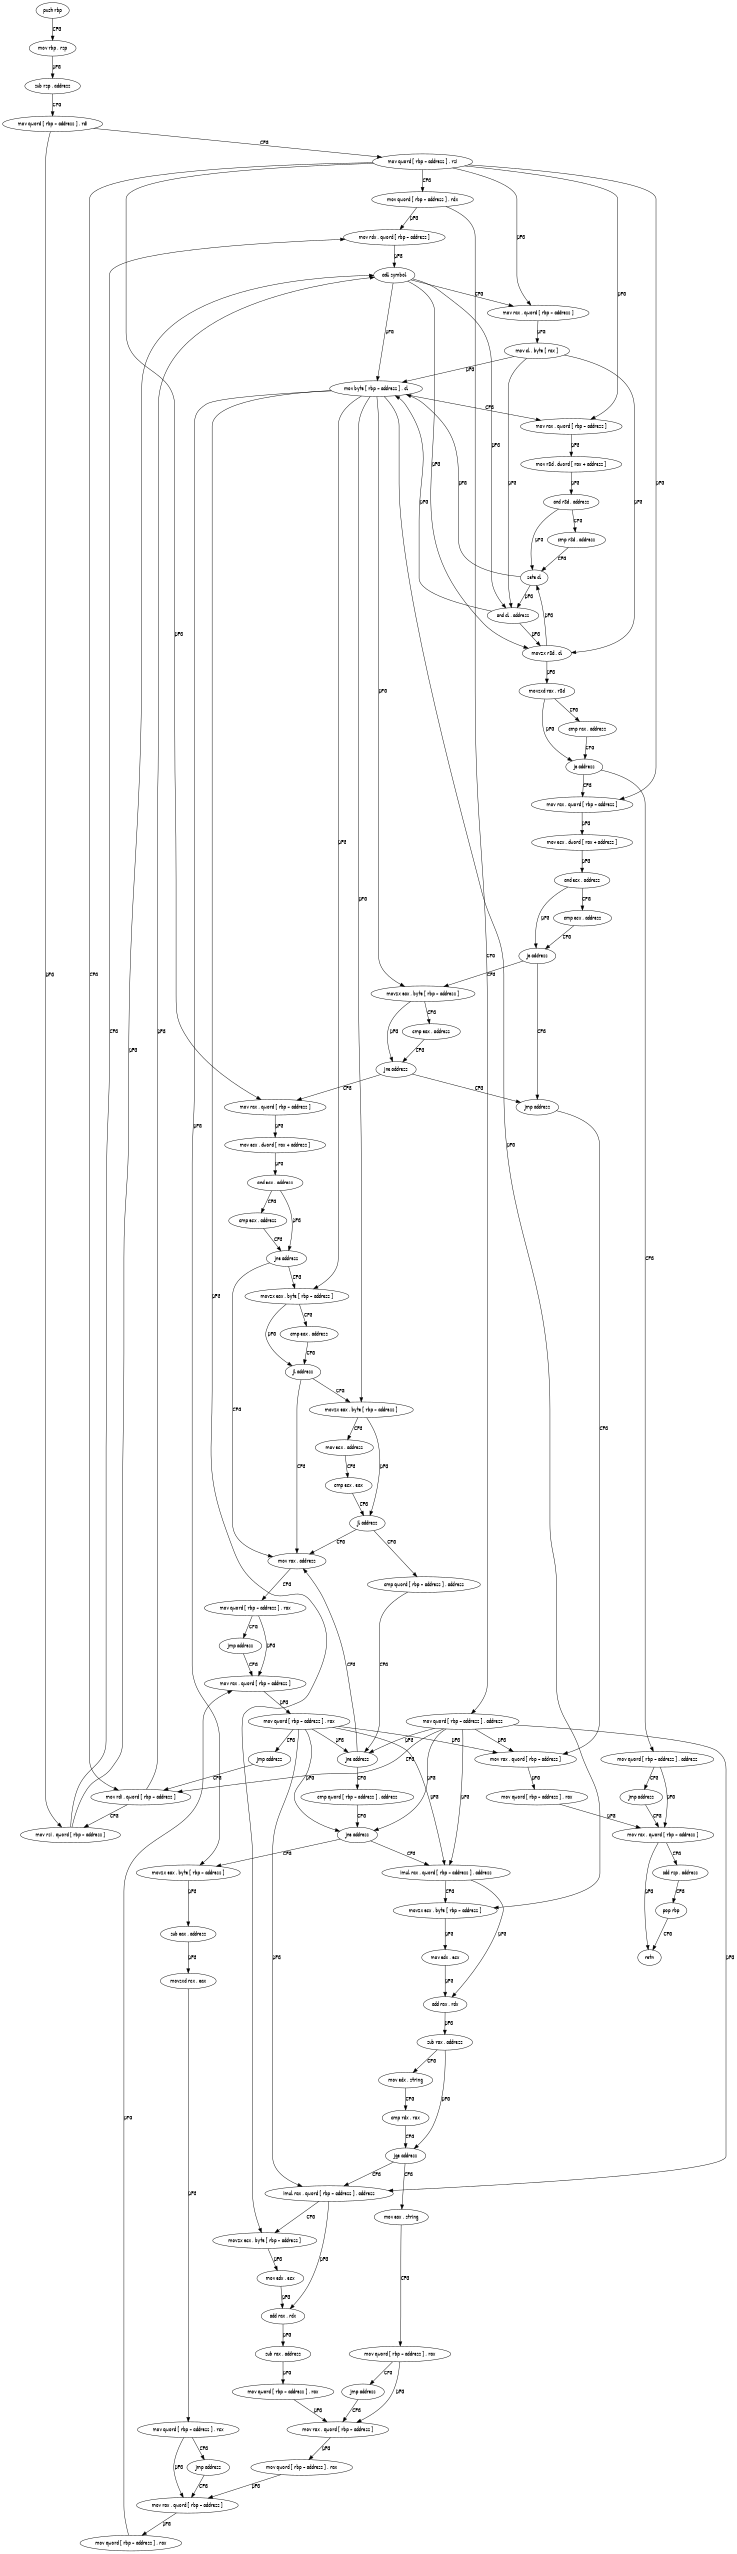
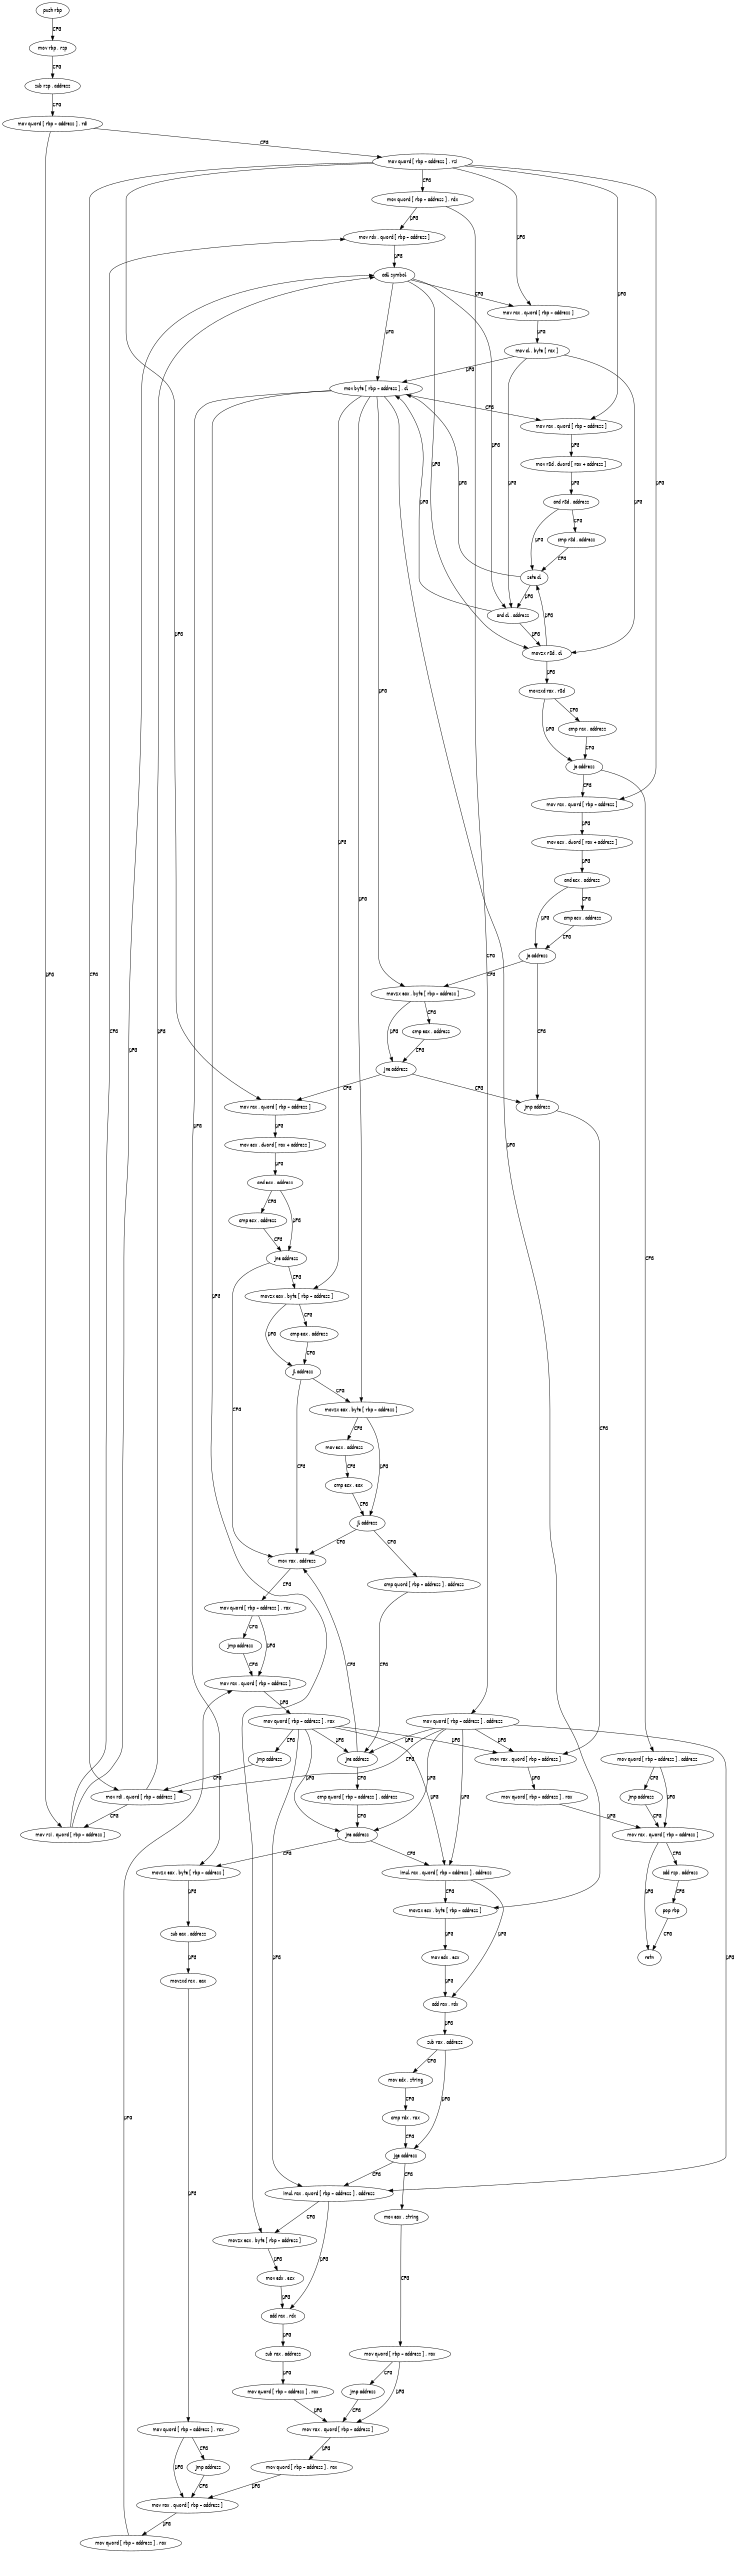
(57, 67) -> (57, 67)
